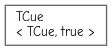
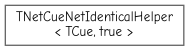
(56, 25) -> (95, 25)
